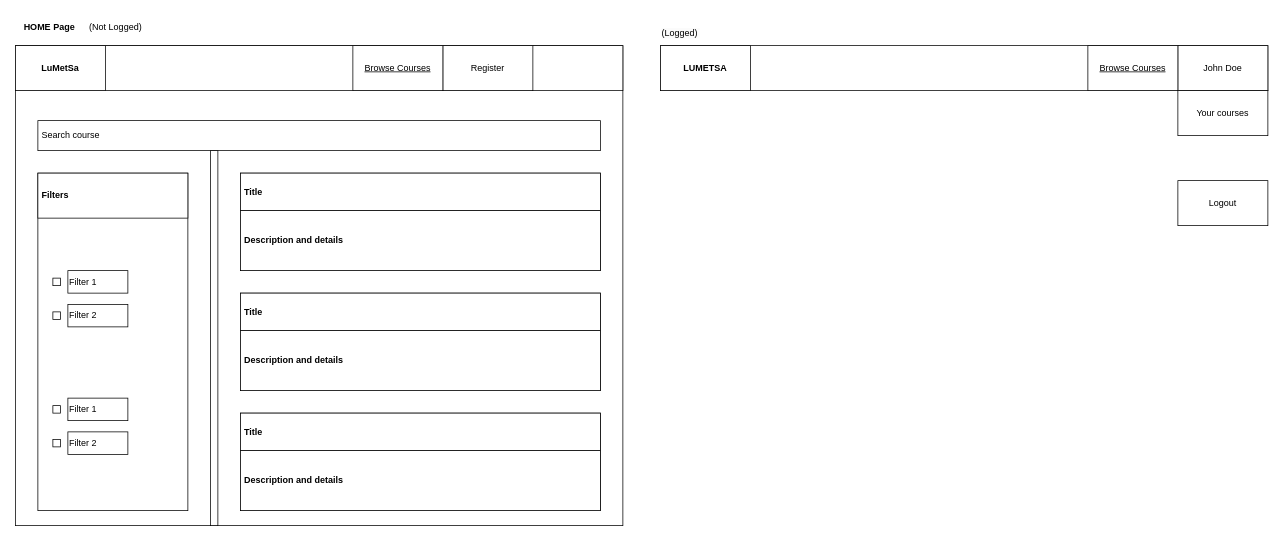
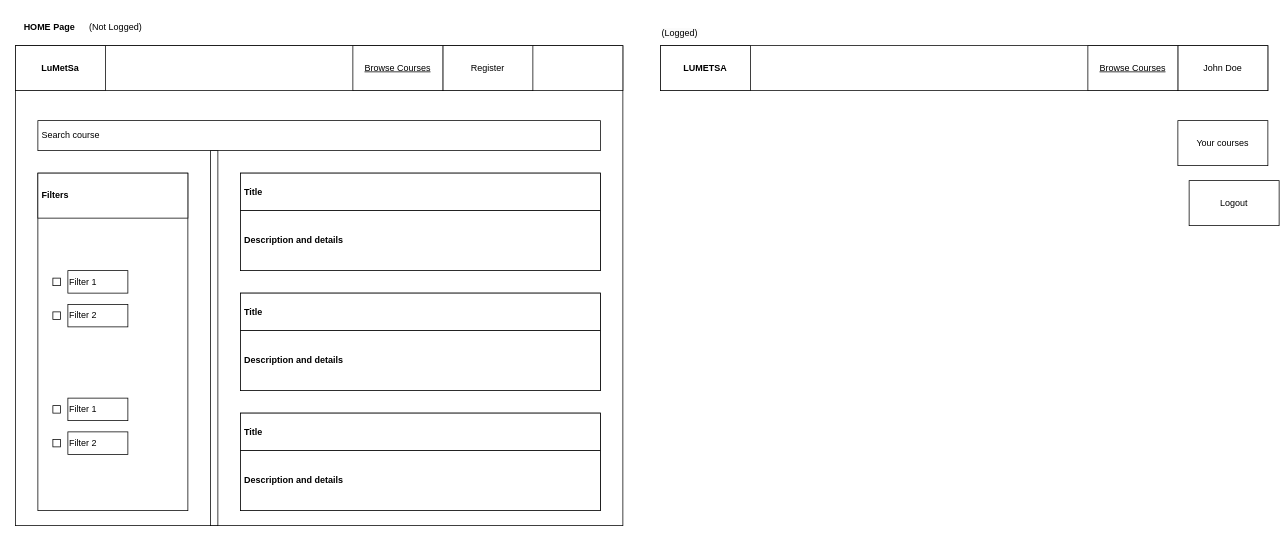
(1223, 113) -> (1223, 143)
(1223, 203) -> (1234, 203)
